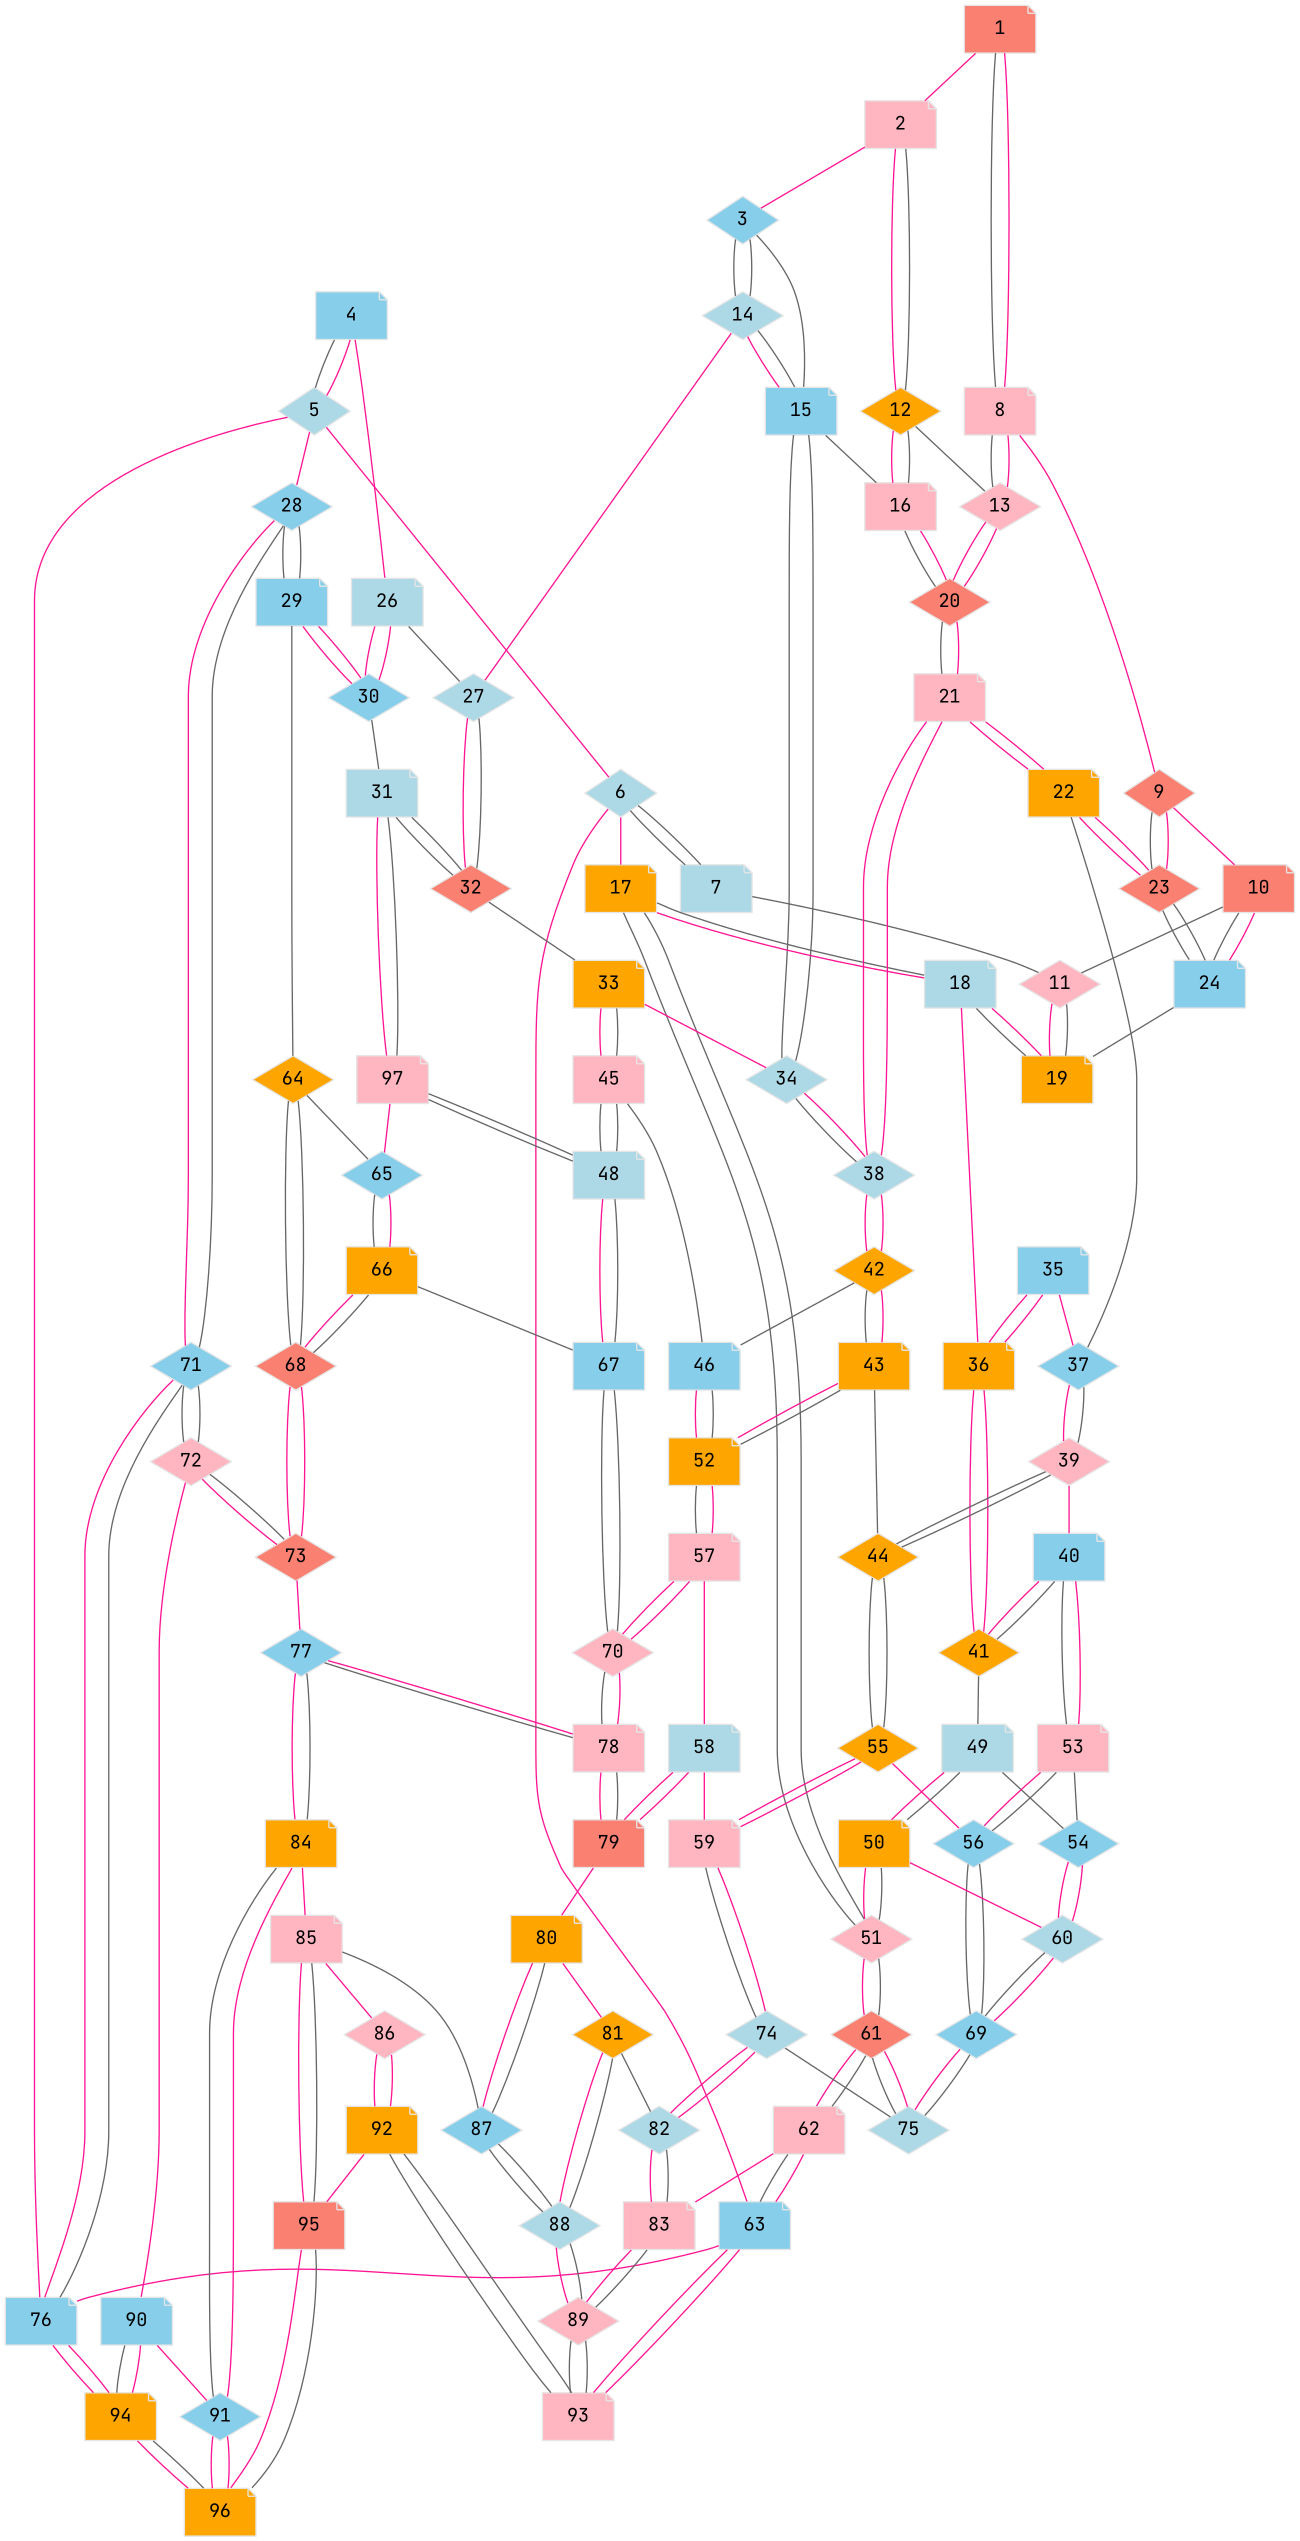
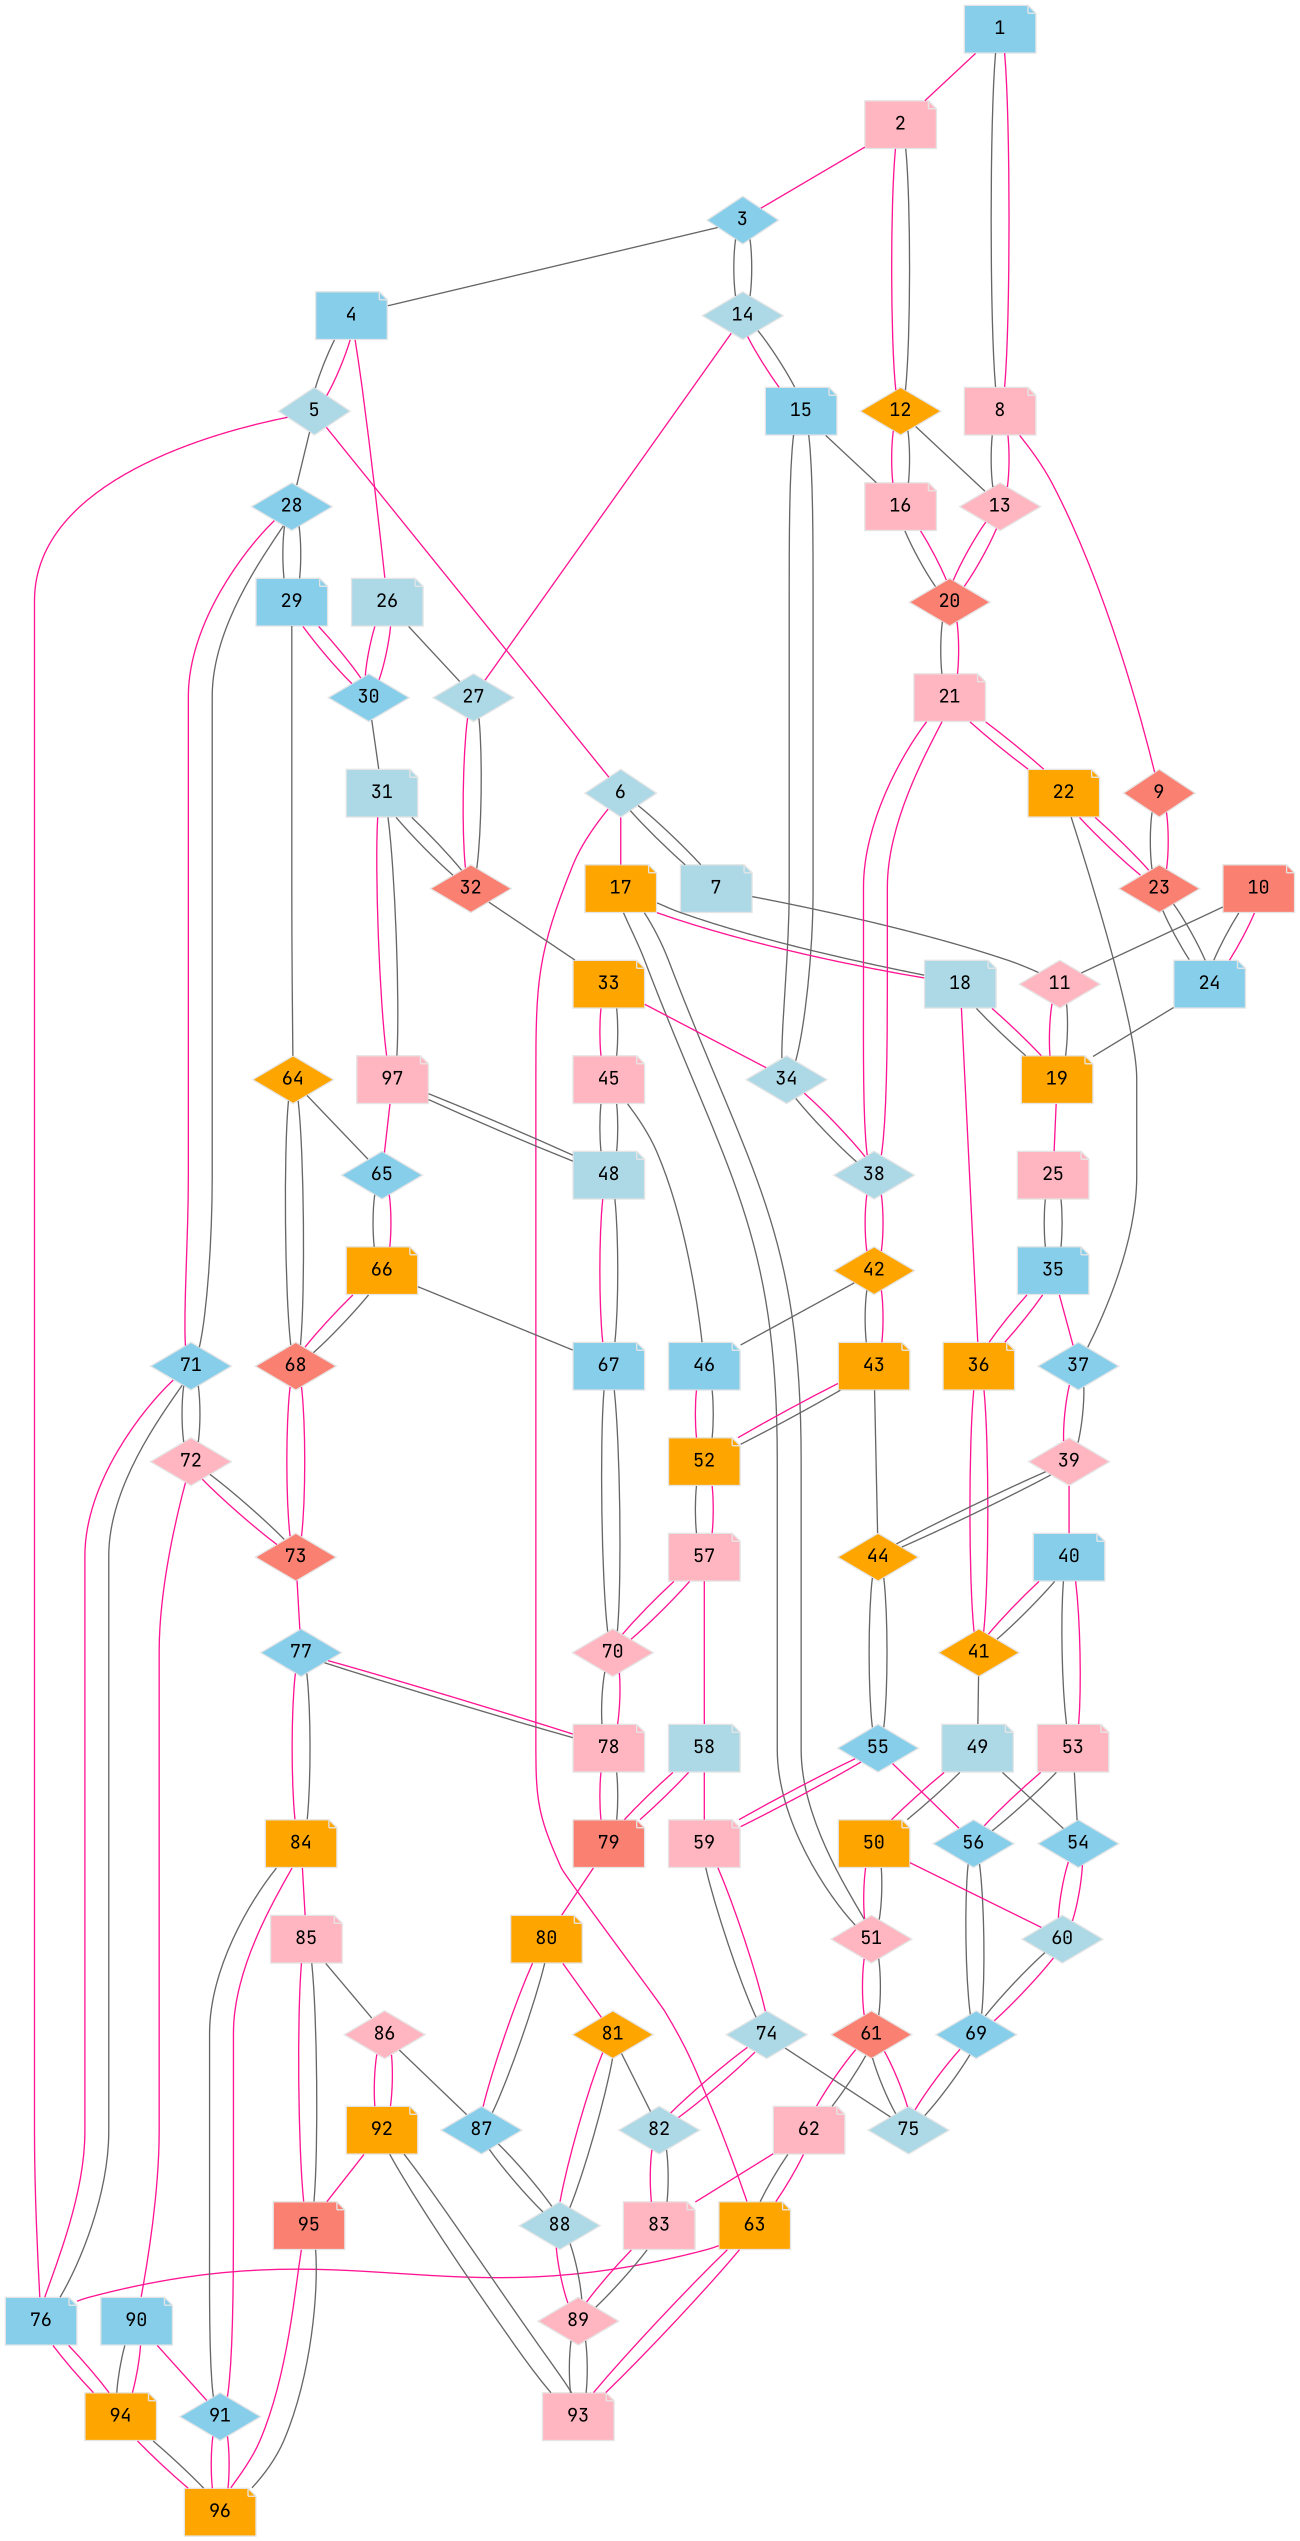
(1000, 29) -> (1000, 29)
(798, 305) -> (553, 267)
(303, 459) -> (303, 459)
(1204, 836) -> none
none -> (1053, 1175)
(878, 1748) -> (878, 1748)
(349, 1991) -> (349, 1991)
(435, 2009) -> (433, 2082)
(755, 2226) -> (755, 2226)
